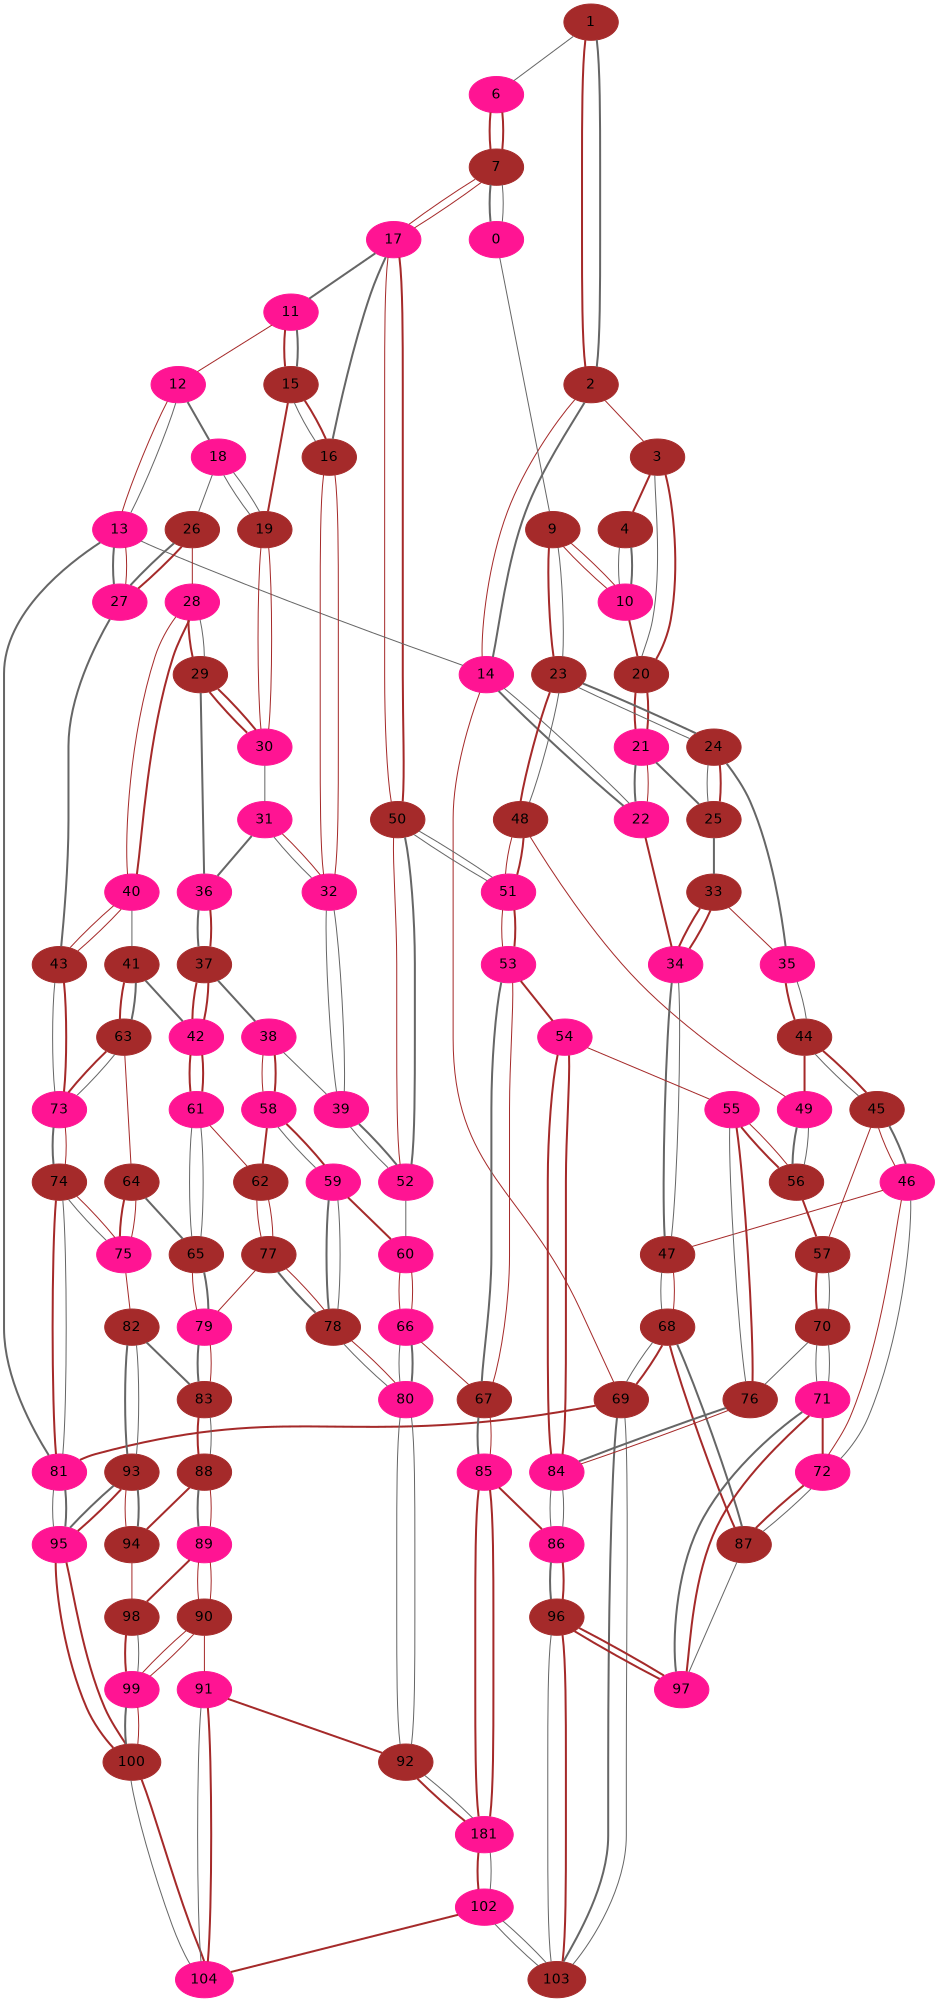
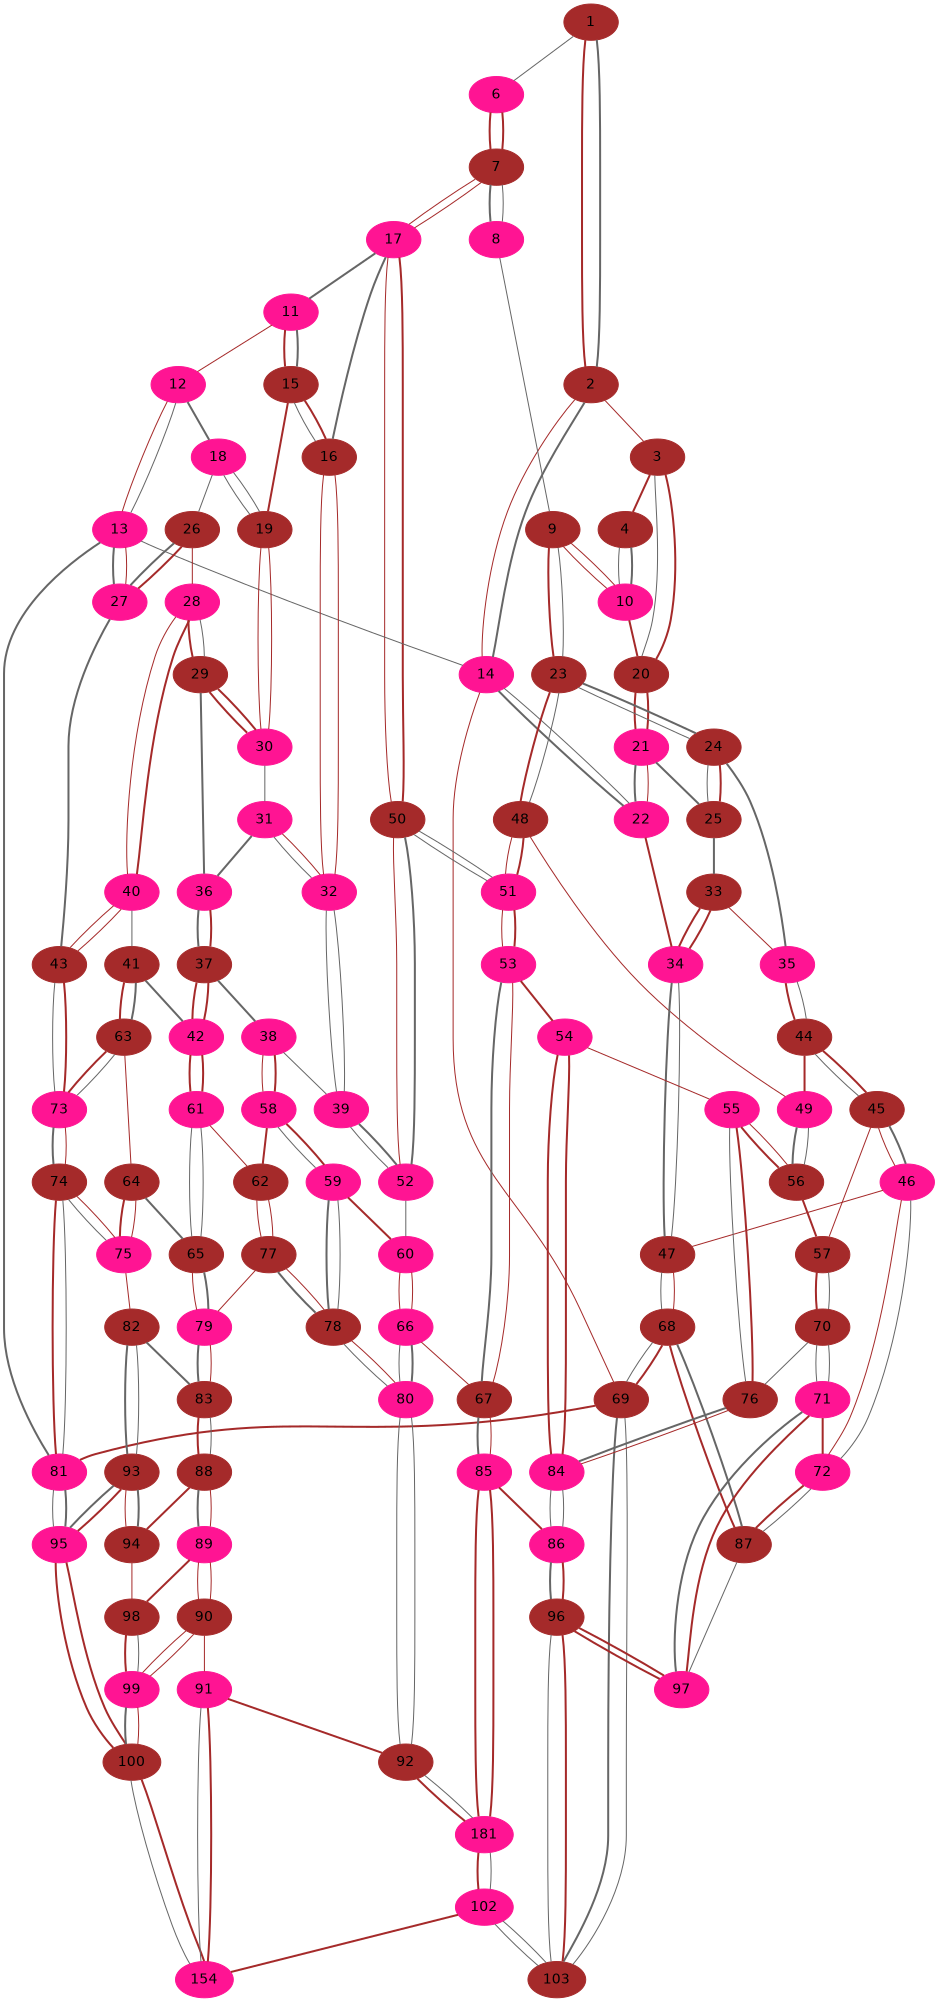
(496, 240) -> (496, 240)
(204, 1980) -> (204, 1980)
